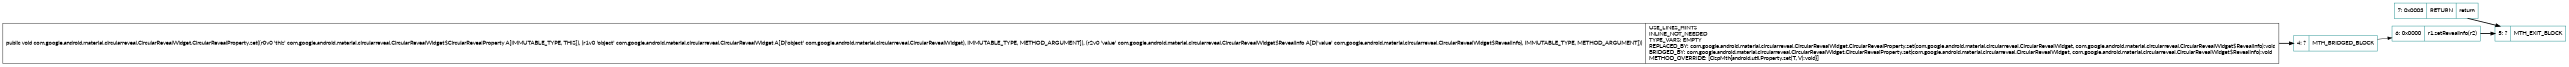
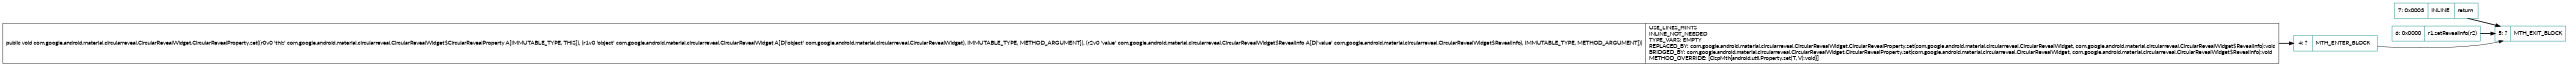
(2441, 11) -> (2440, 11)
(2383, 39) -> (2438, 48)
(2343, 43) -> (2343, 43)
